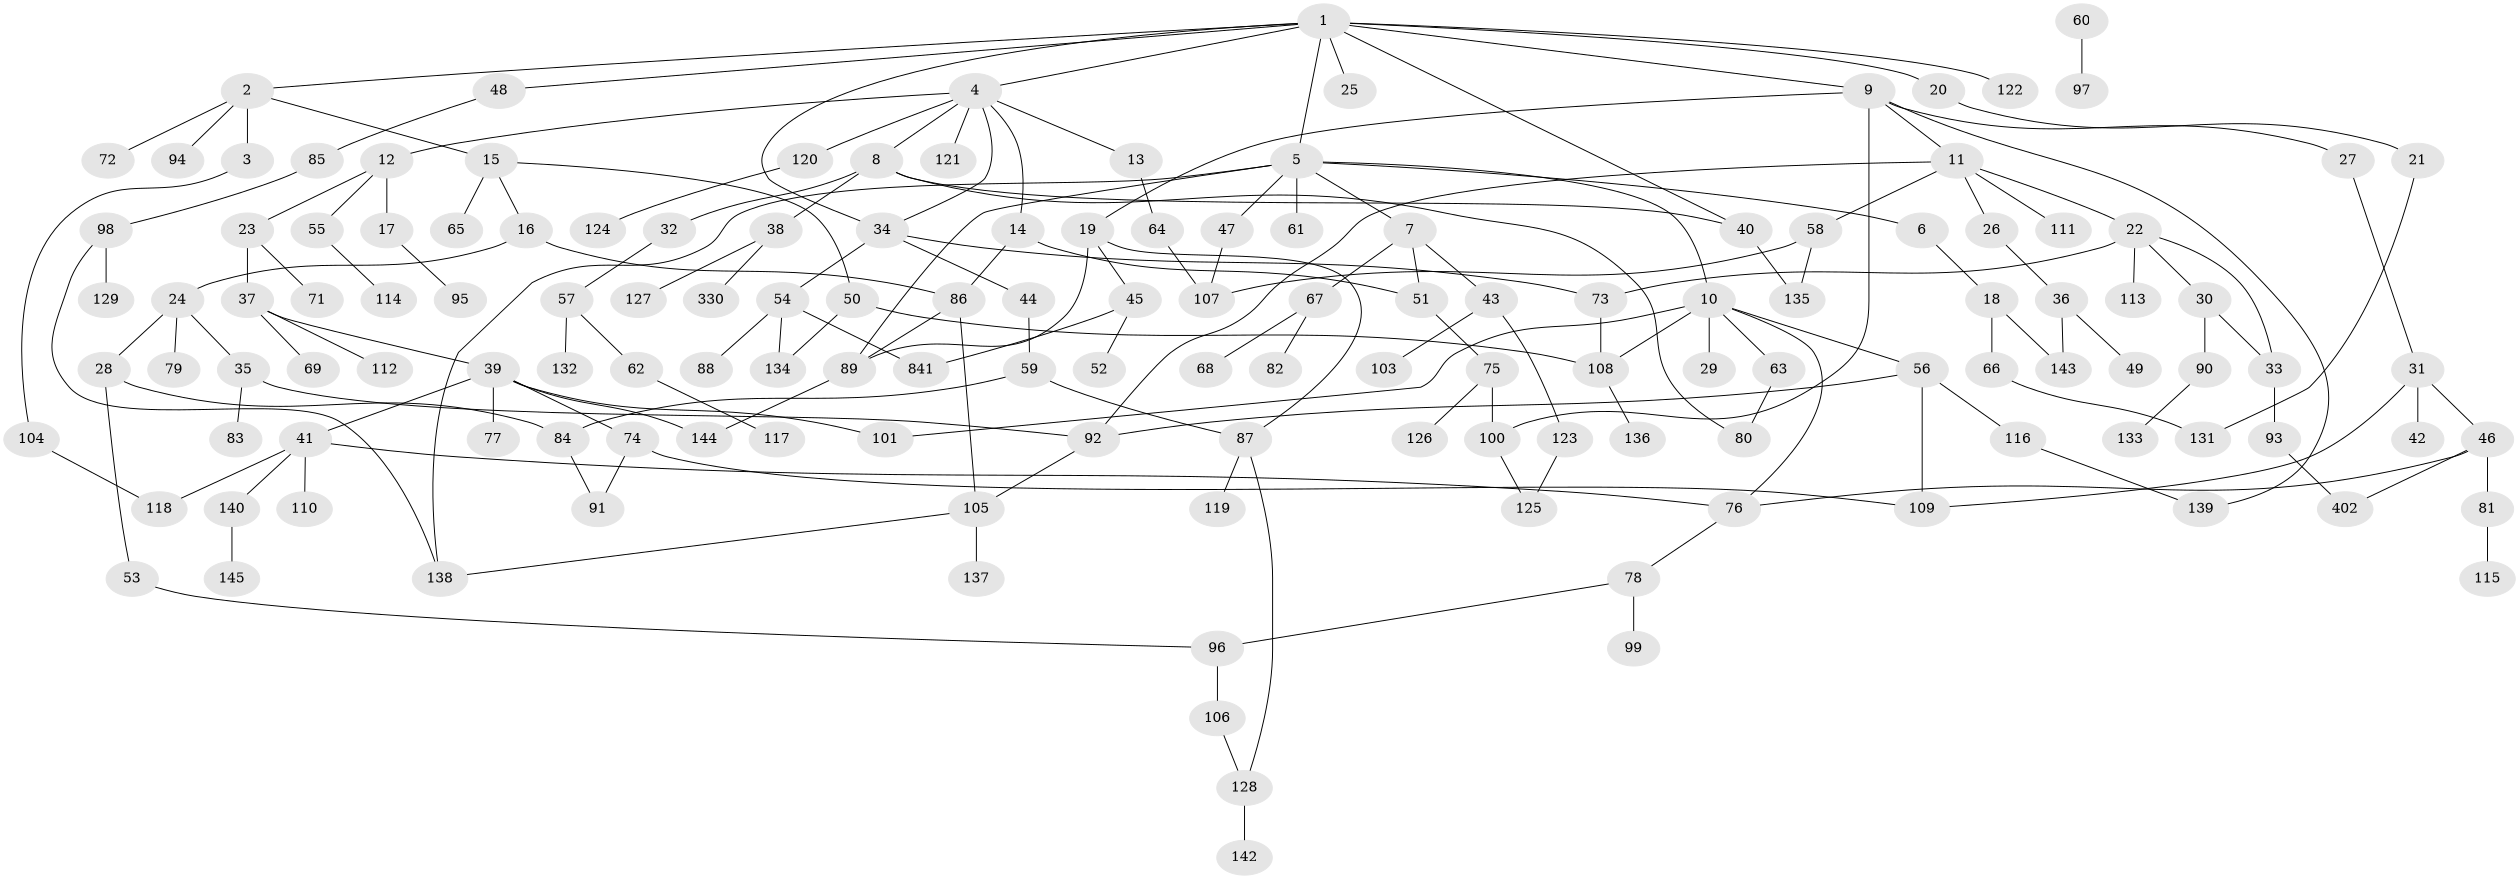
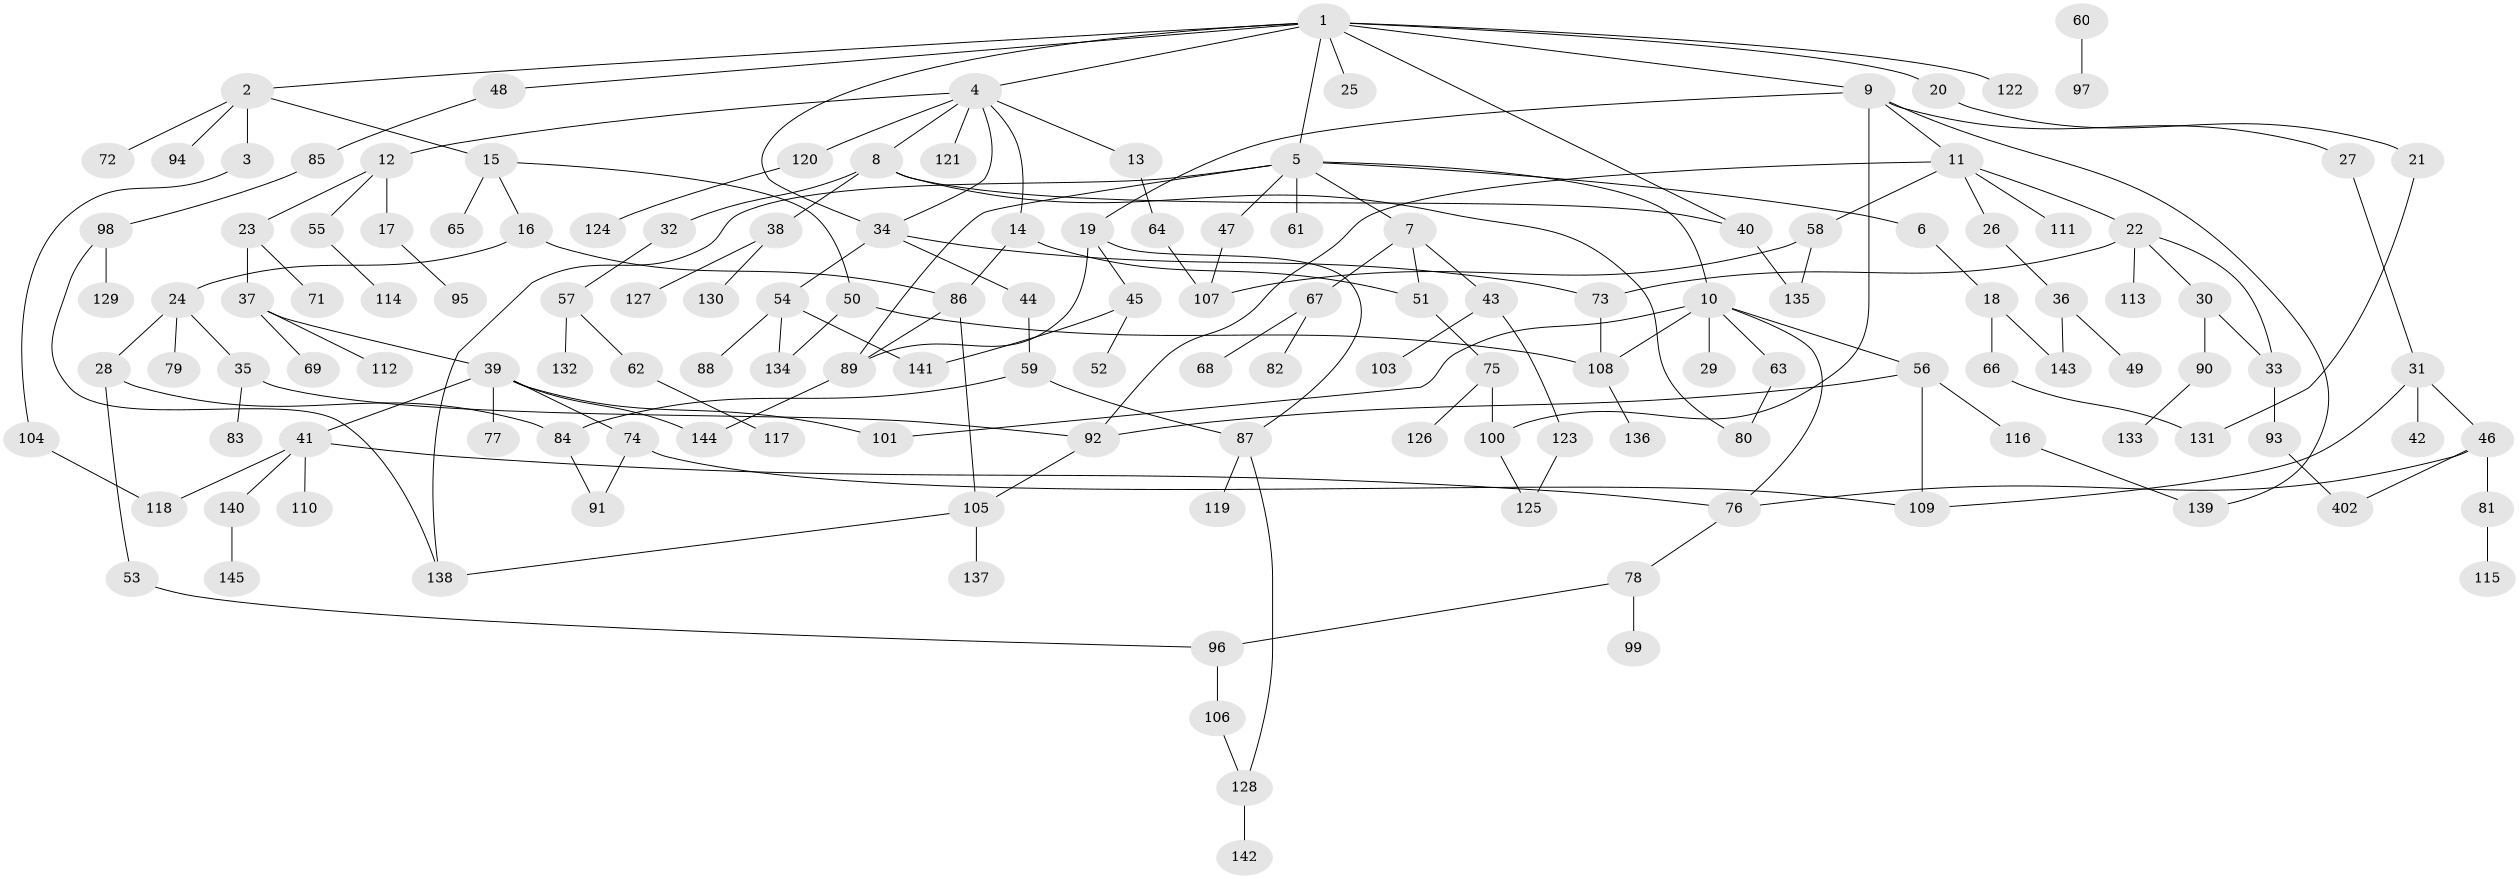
(711, 300) -> (711, 300)
(921, 370) -> (921, 370)
